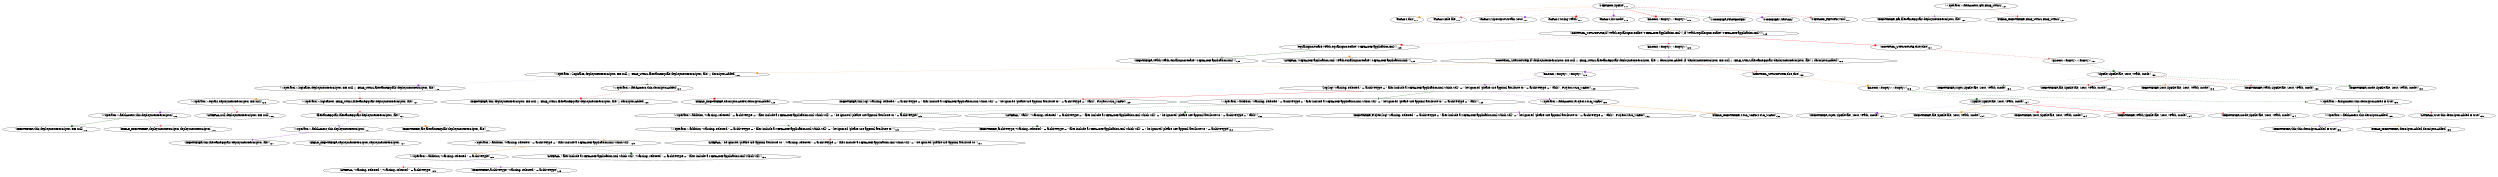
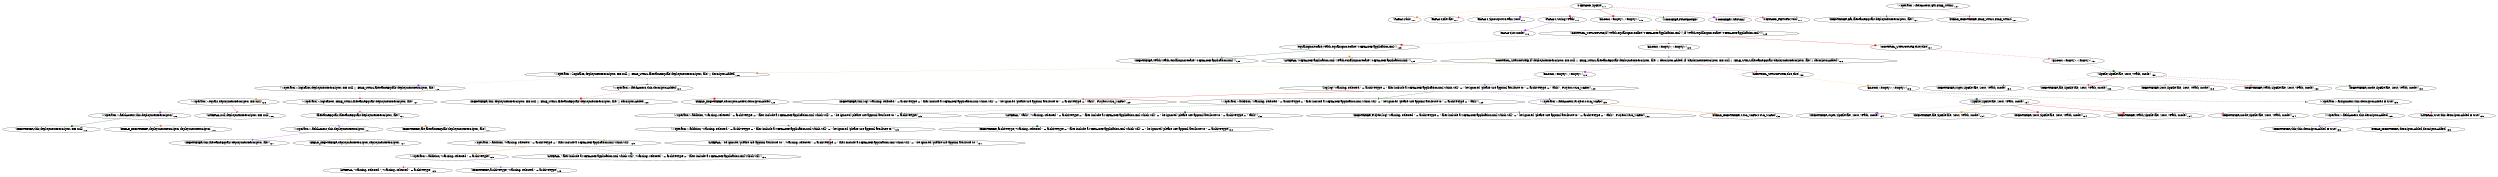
(1614, 12) -> (1539, 26)
(1949, 13) -> (1901, 13)
